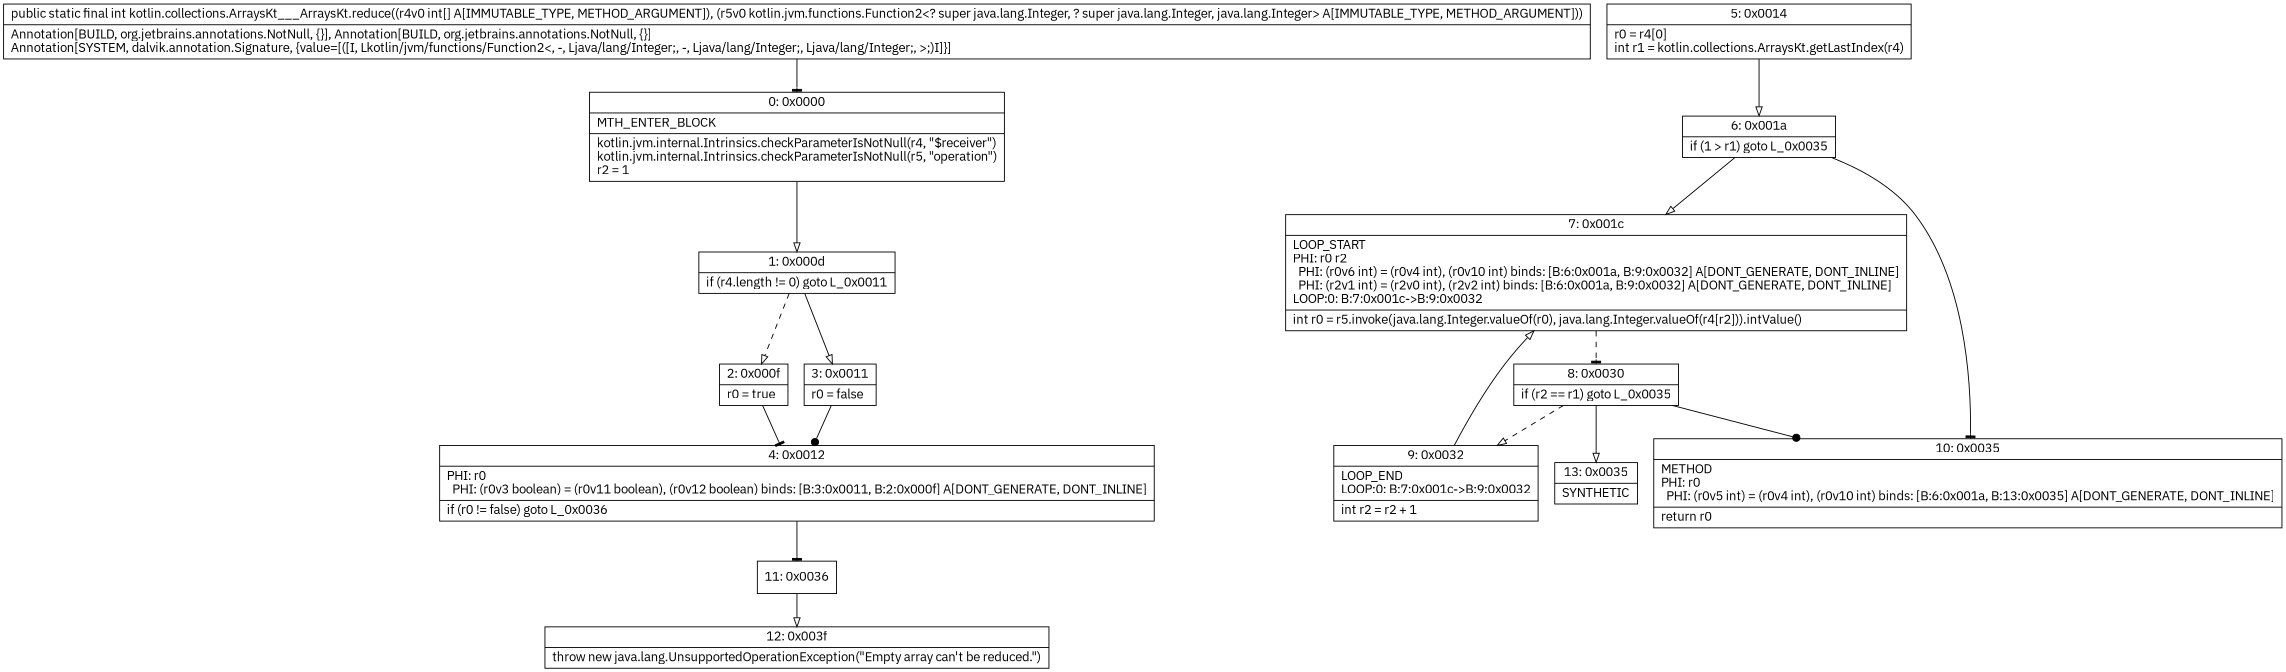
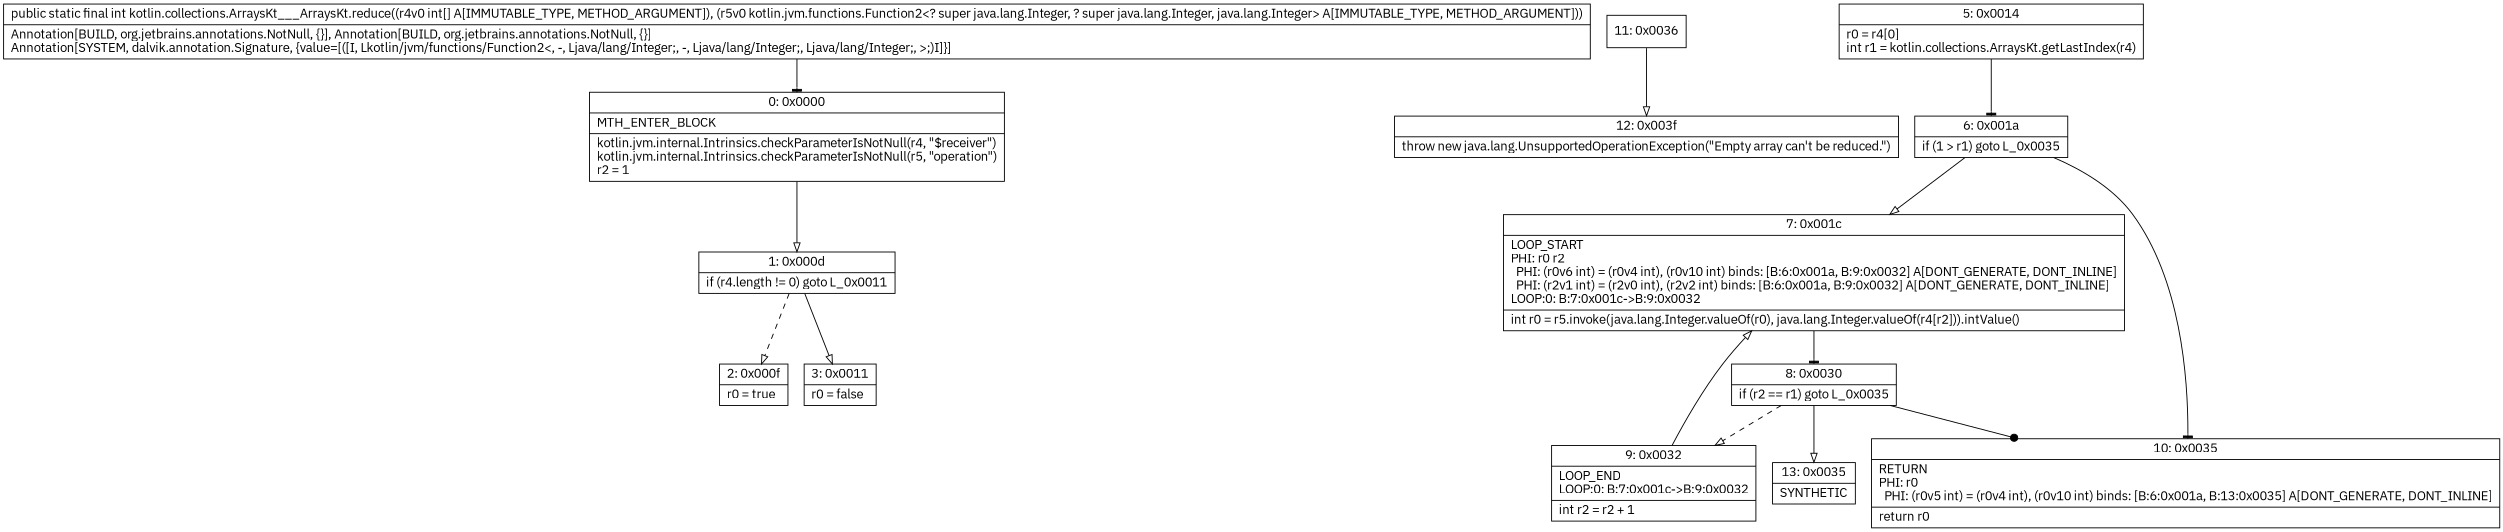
(1759, 83) -> (1991, 85)
(1596, 345) -> (1814, 345)
(1687, 469) -> (1903, 469)
(797, 483) -> none
